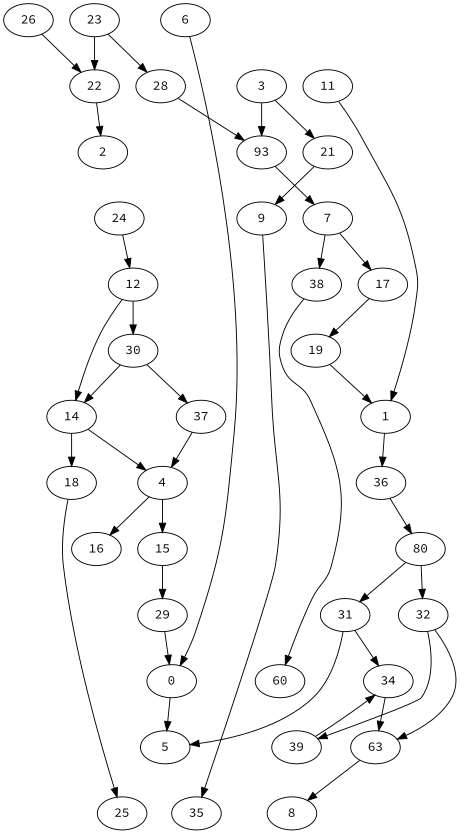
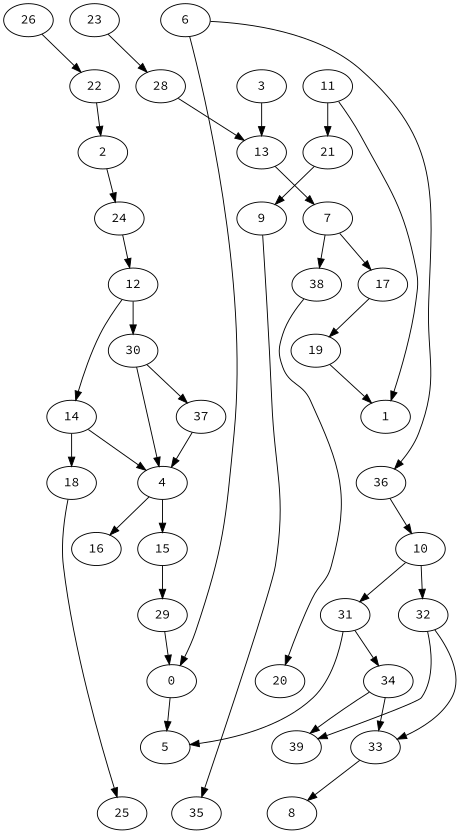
(95, 49) -> none
(291, 116) -> (328, 115)
(262, 152) -> (262, 152)
none -> (110, 181)
(106, 380) -> (147, 412)
(384, 445) -> (427, 178)
(420, 549) -> (420, 549)
(280, 681) -> (280, 681)
(342, 719) -> (343, 709)
(375, 747) -> (375, 747)
